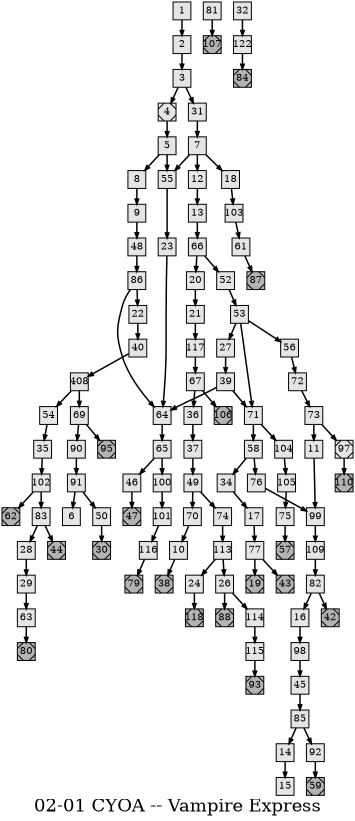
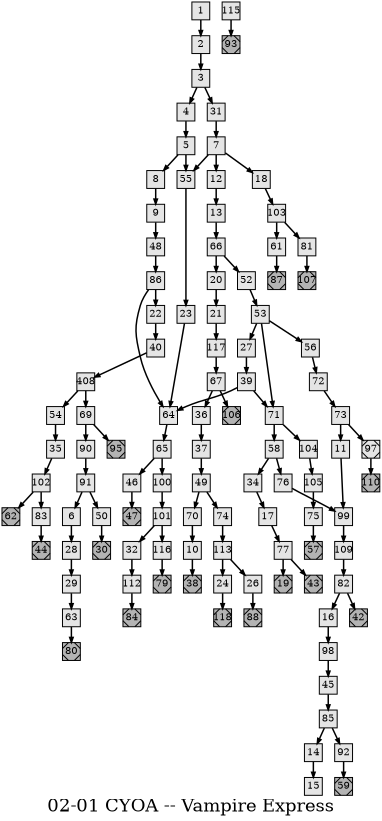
(242, 45) -> (132, 584)
(167, 112) -> (186, 112)
none -> (290, 228)
(35, 531) -> (71, 531)
none -> (149, 532)
(255, 618) -> none
